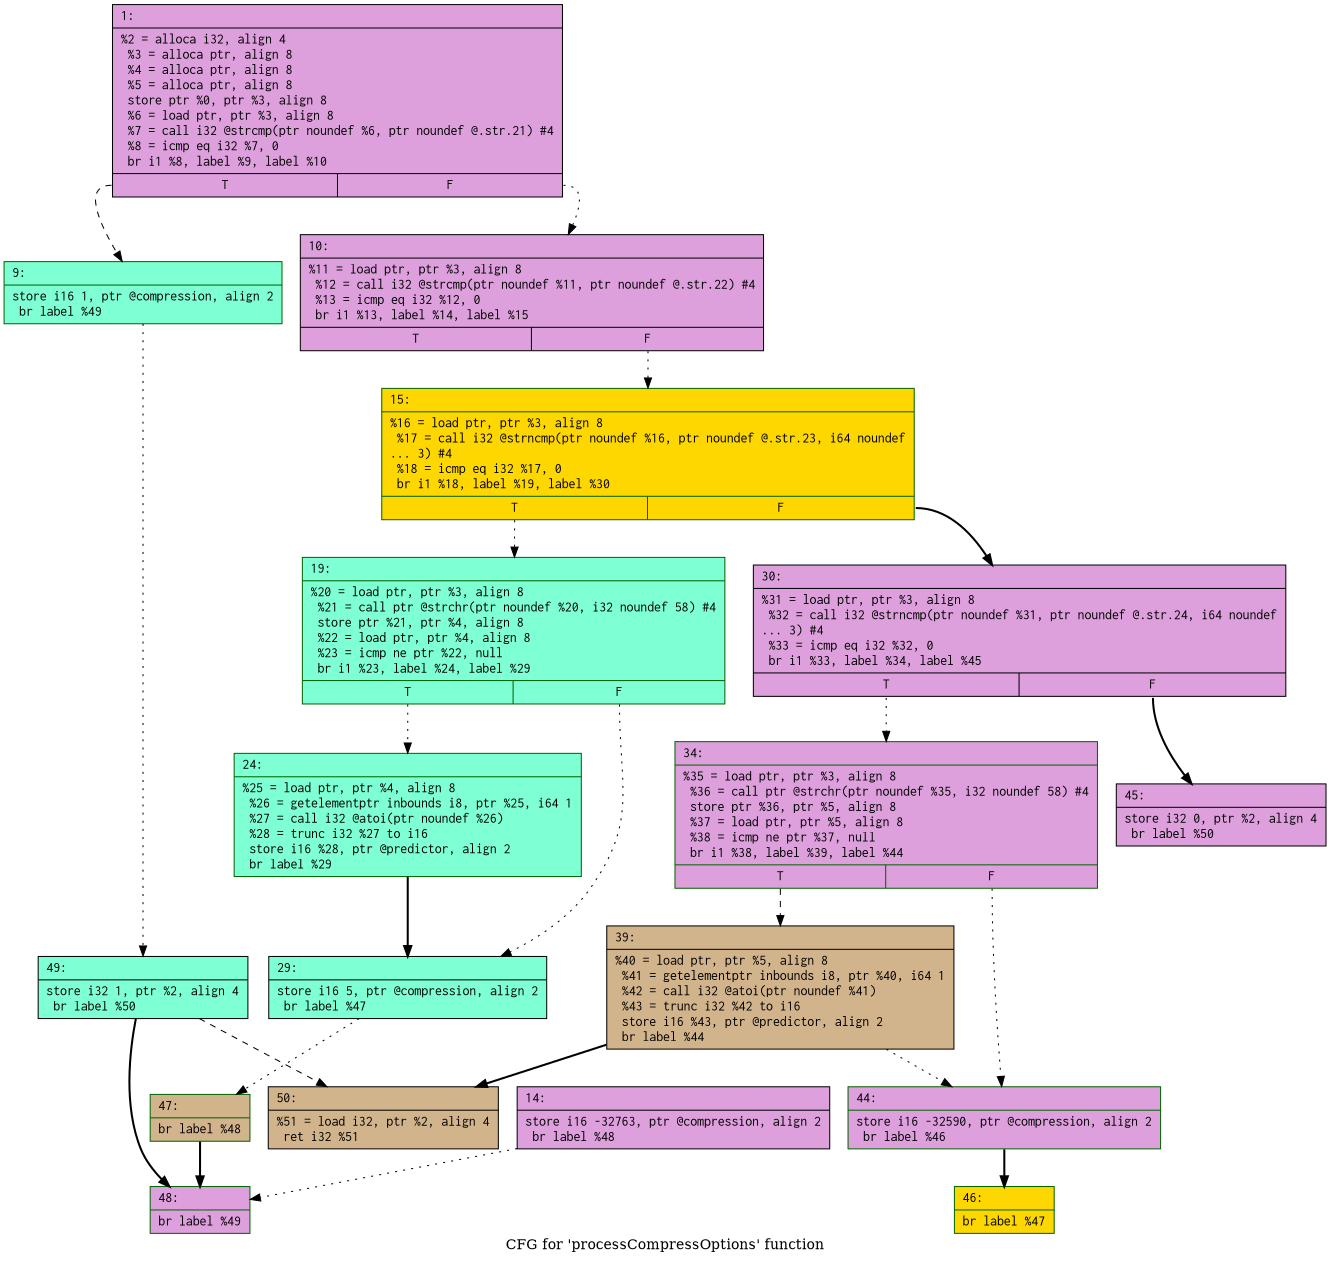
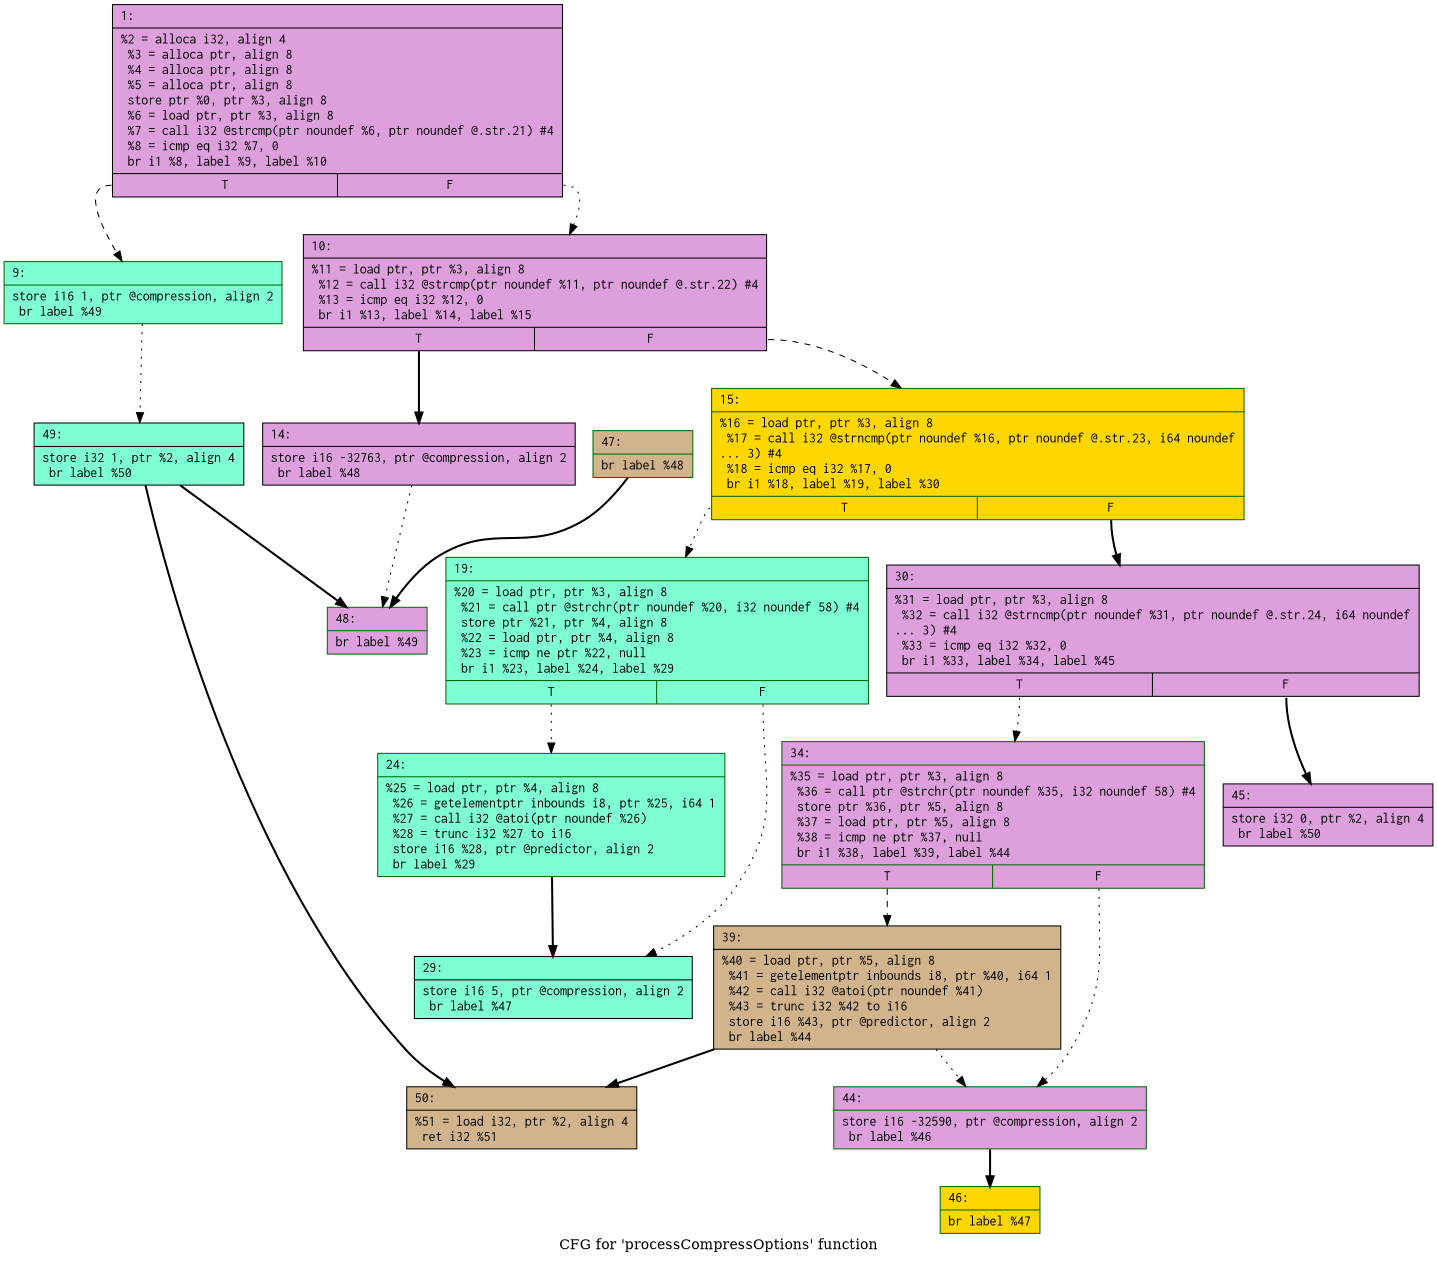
(648, 364) -> (833, 352)
none -> (419, 382)
(259, 1050) -> (253, 806)
(302, 1054) -> none
